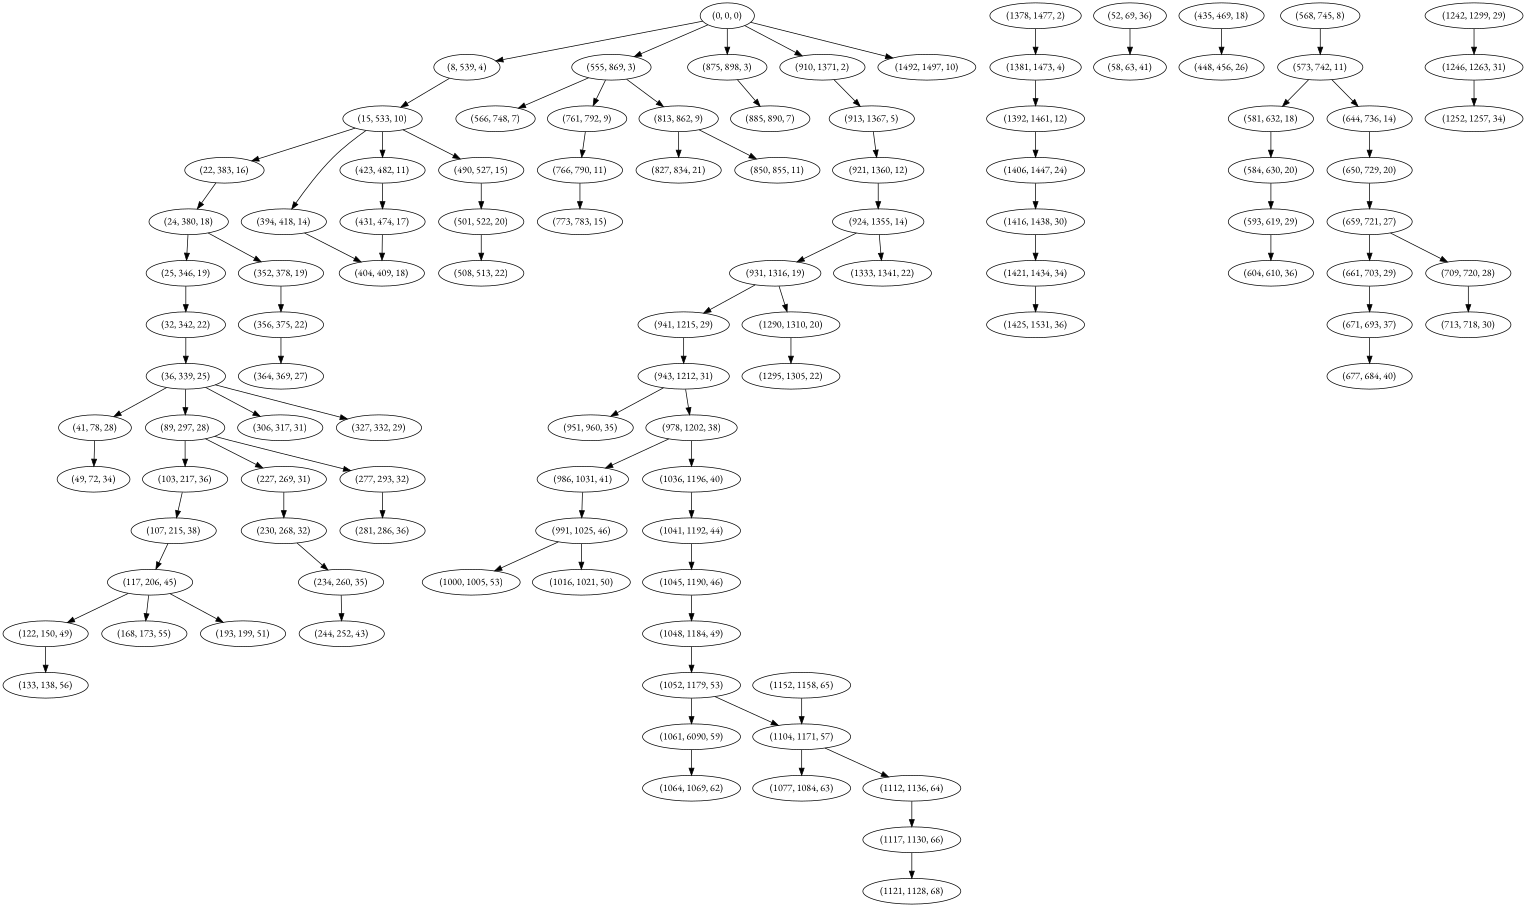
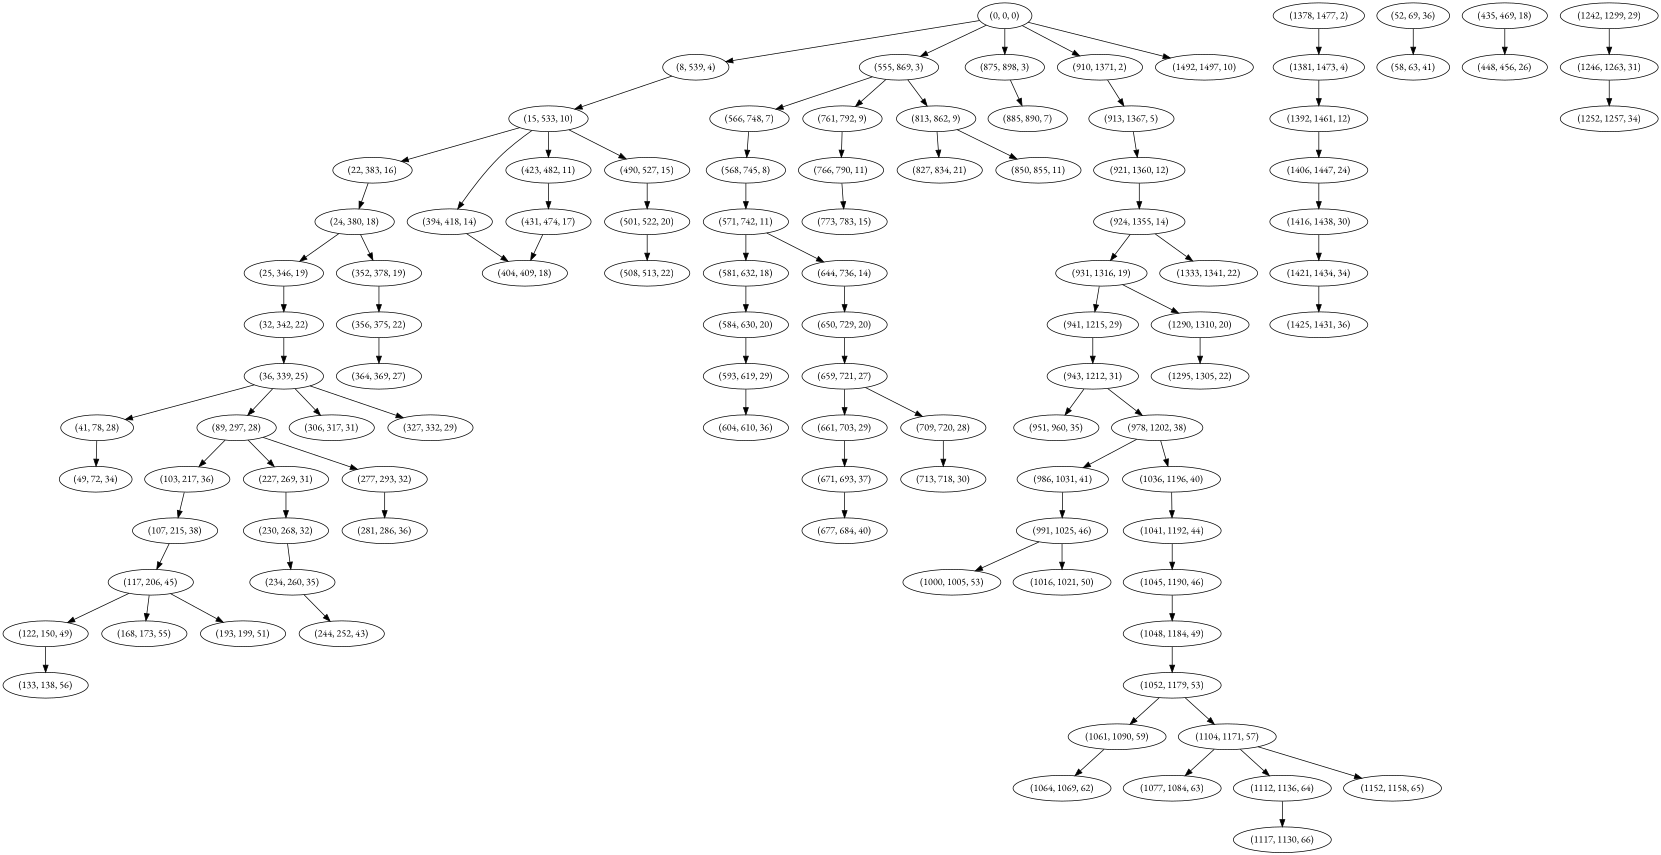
(1320, 67) -> (746, 222)
none -> (748, 141)
(1036, 325) -> (1319, 325)
(802, 707) -> (1306, 761)
(692, 737) -> (1117, 737)
(912, 891) -> none
